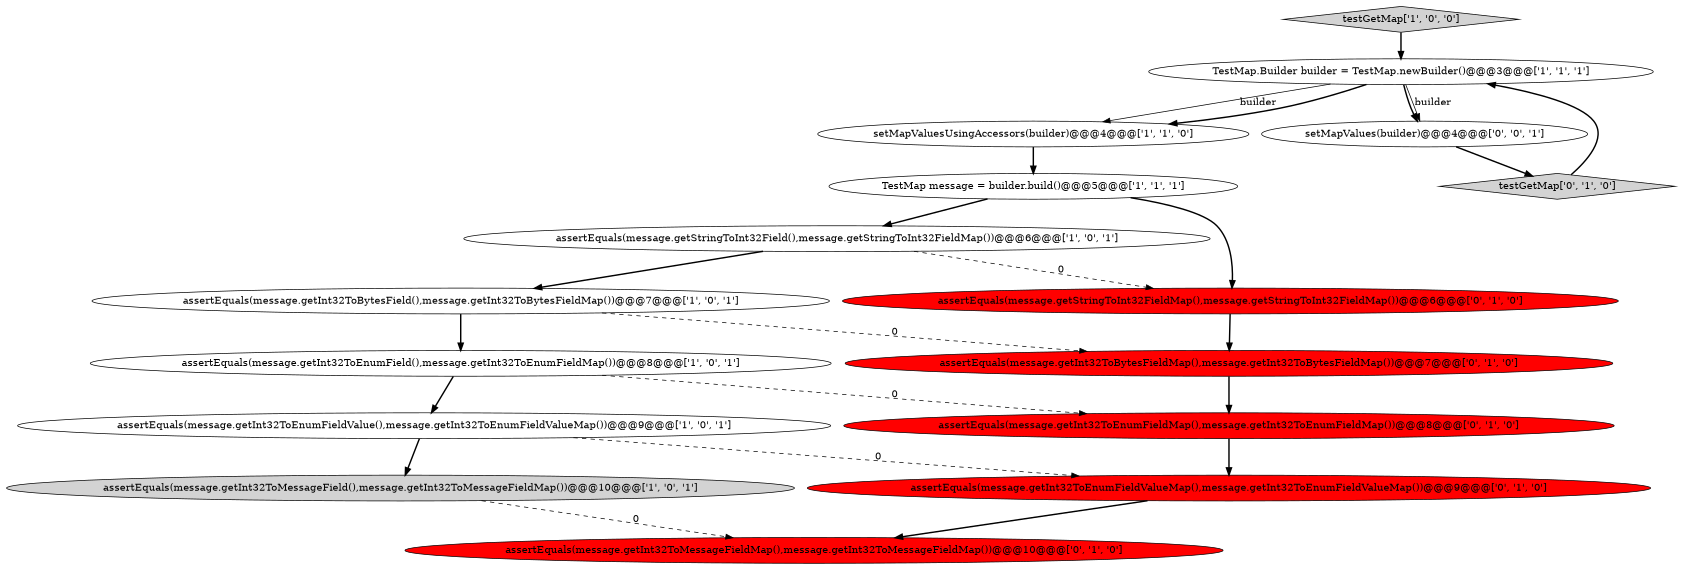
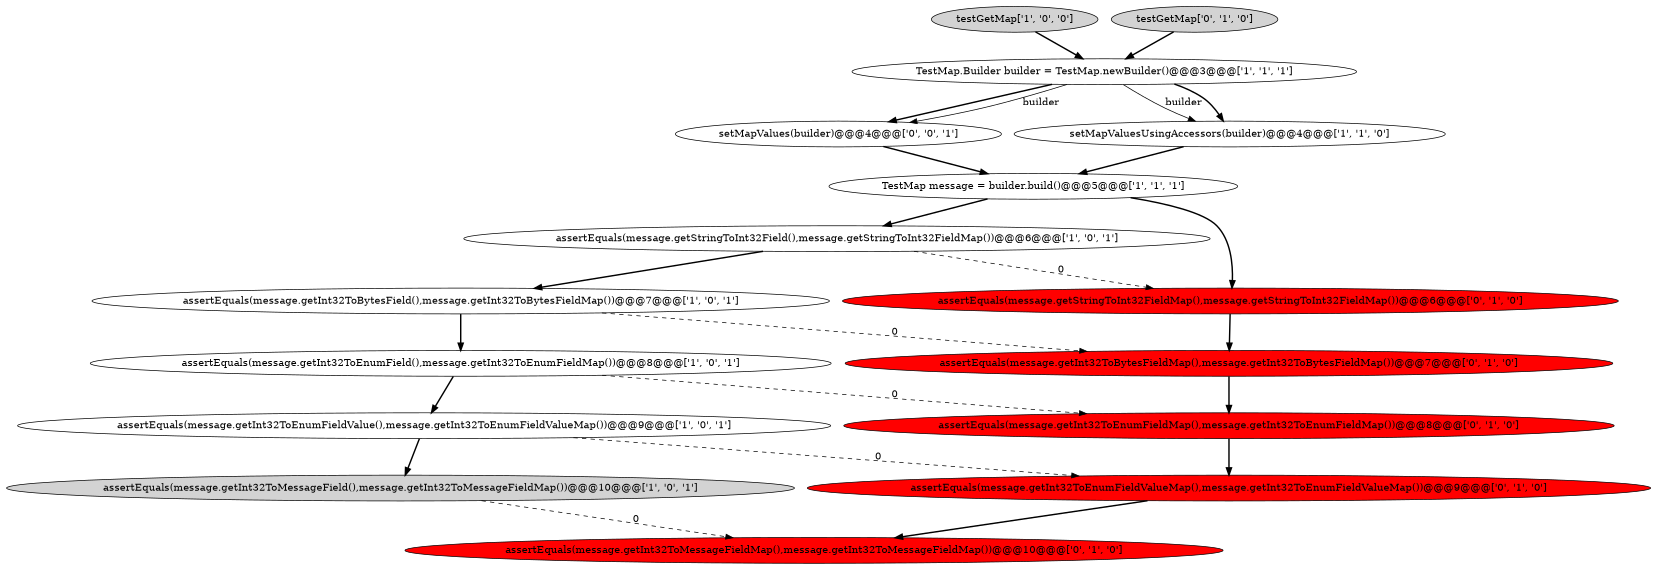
(1401, 19) -> (1015, 19)
(1491, 160) -> (932, 159)
(1557, 186) -> (1195, 19)
